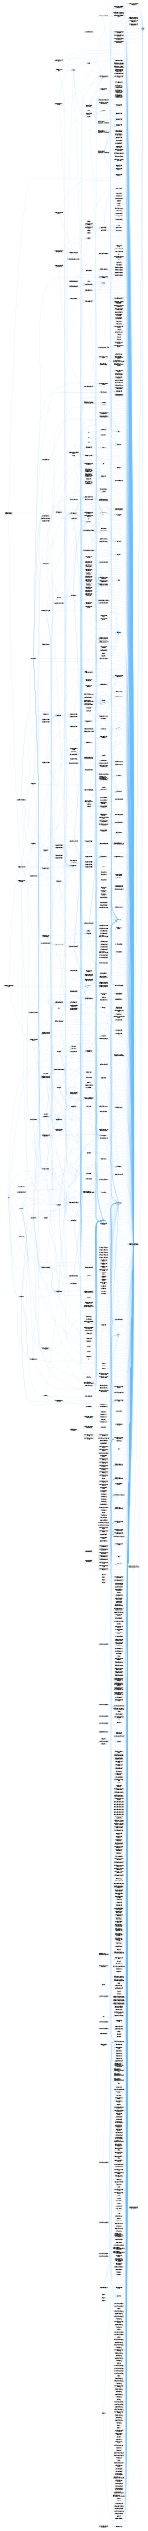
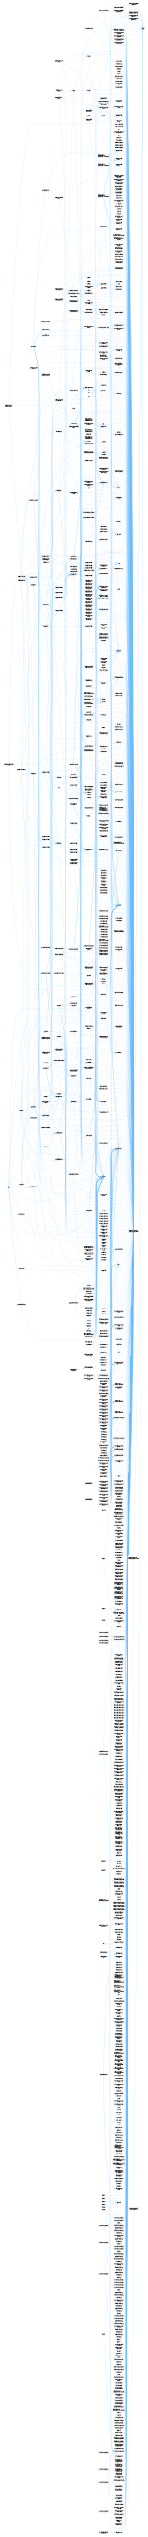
(89, 228) -> none
(89, 672) -> (89, 667)
